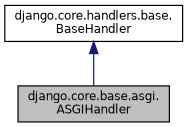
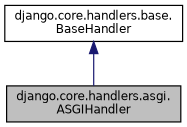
(94, 104) -> (94, 104)
